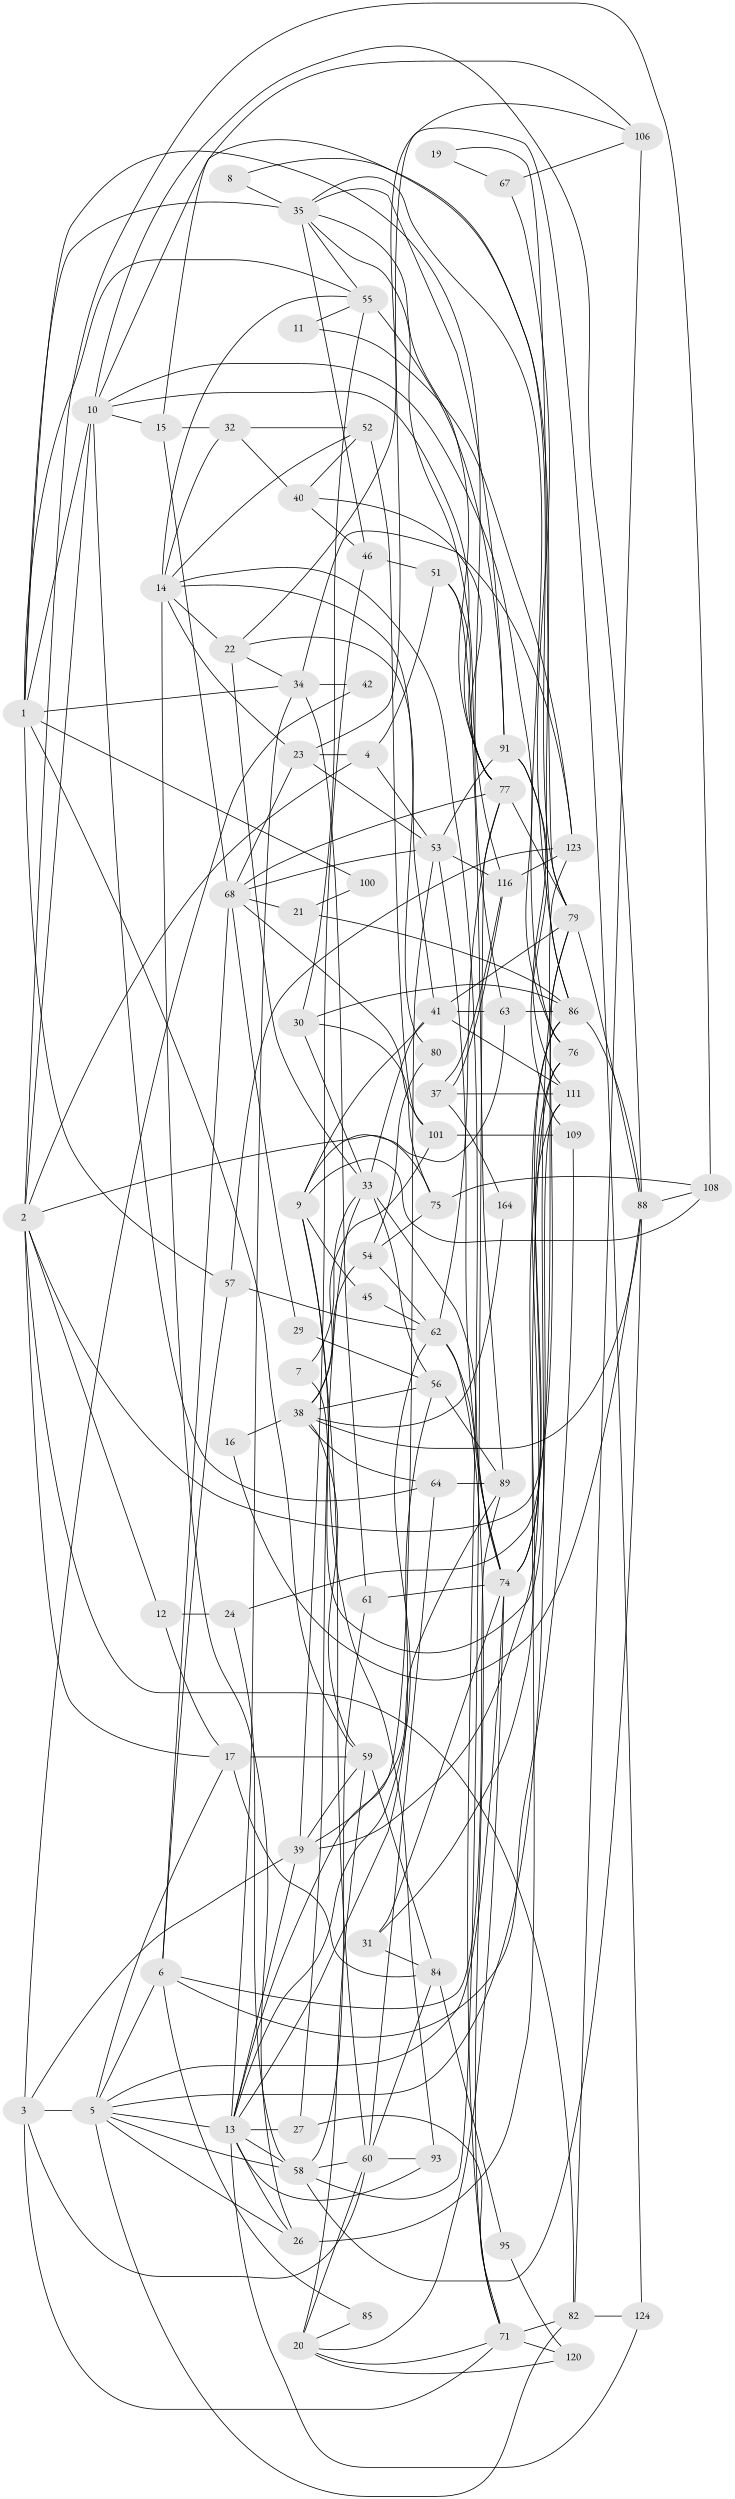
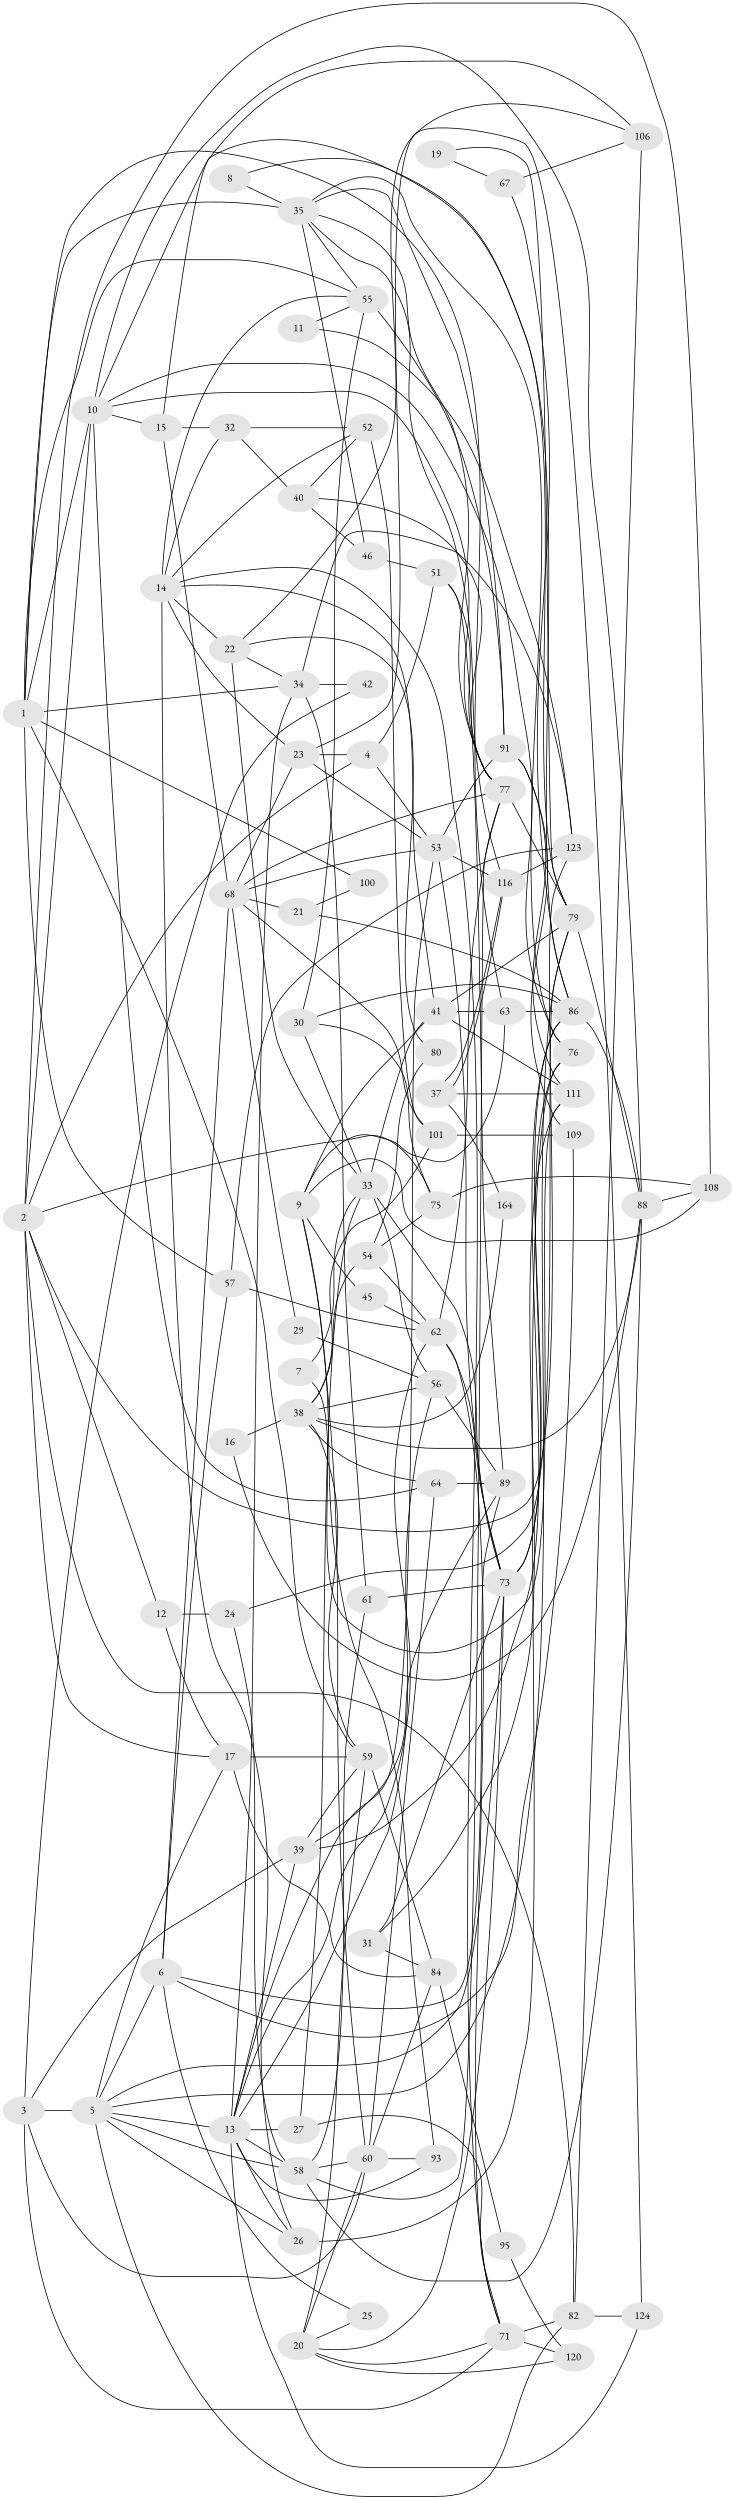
(324, 1202) -> none
(505, 1583) -> (505, 1583)
(367, 2316) -> (367, 2316)
